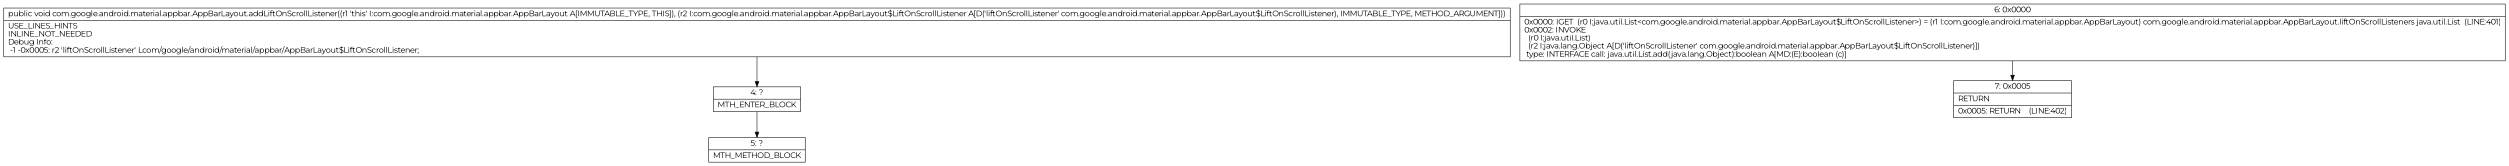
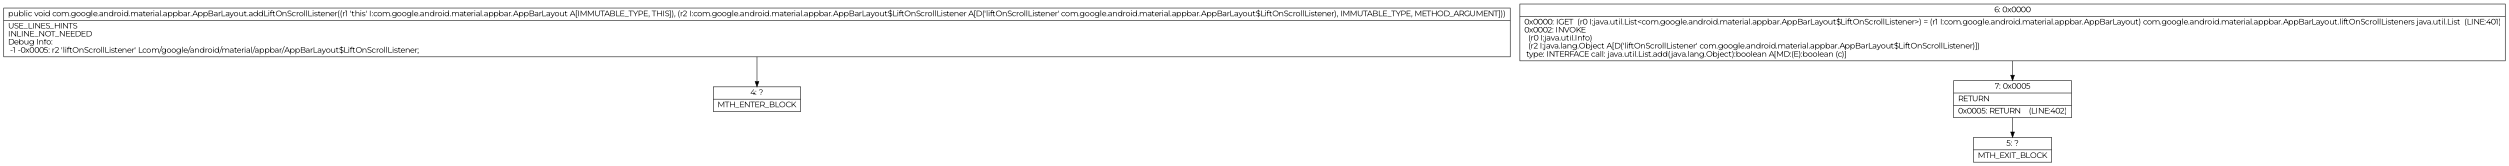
(1557, 38) -> (1558, 38)
(757, 122) -> (2013, 125)
(757, 156) -> (2013, 156)
